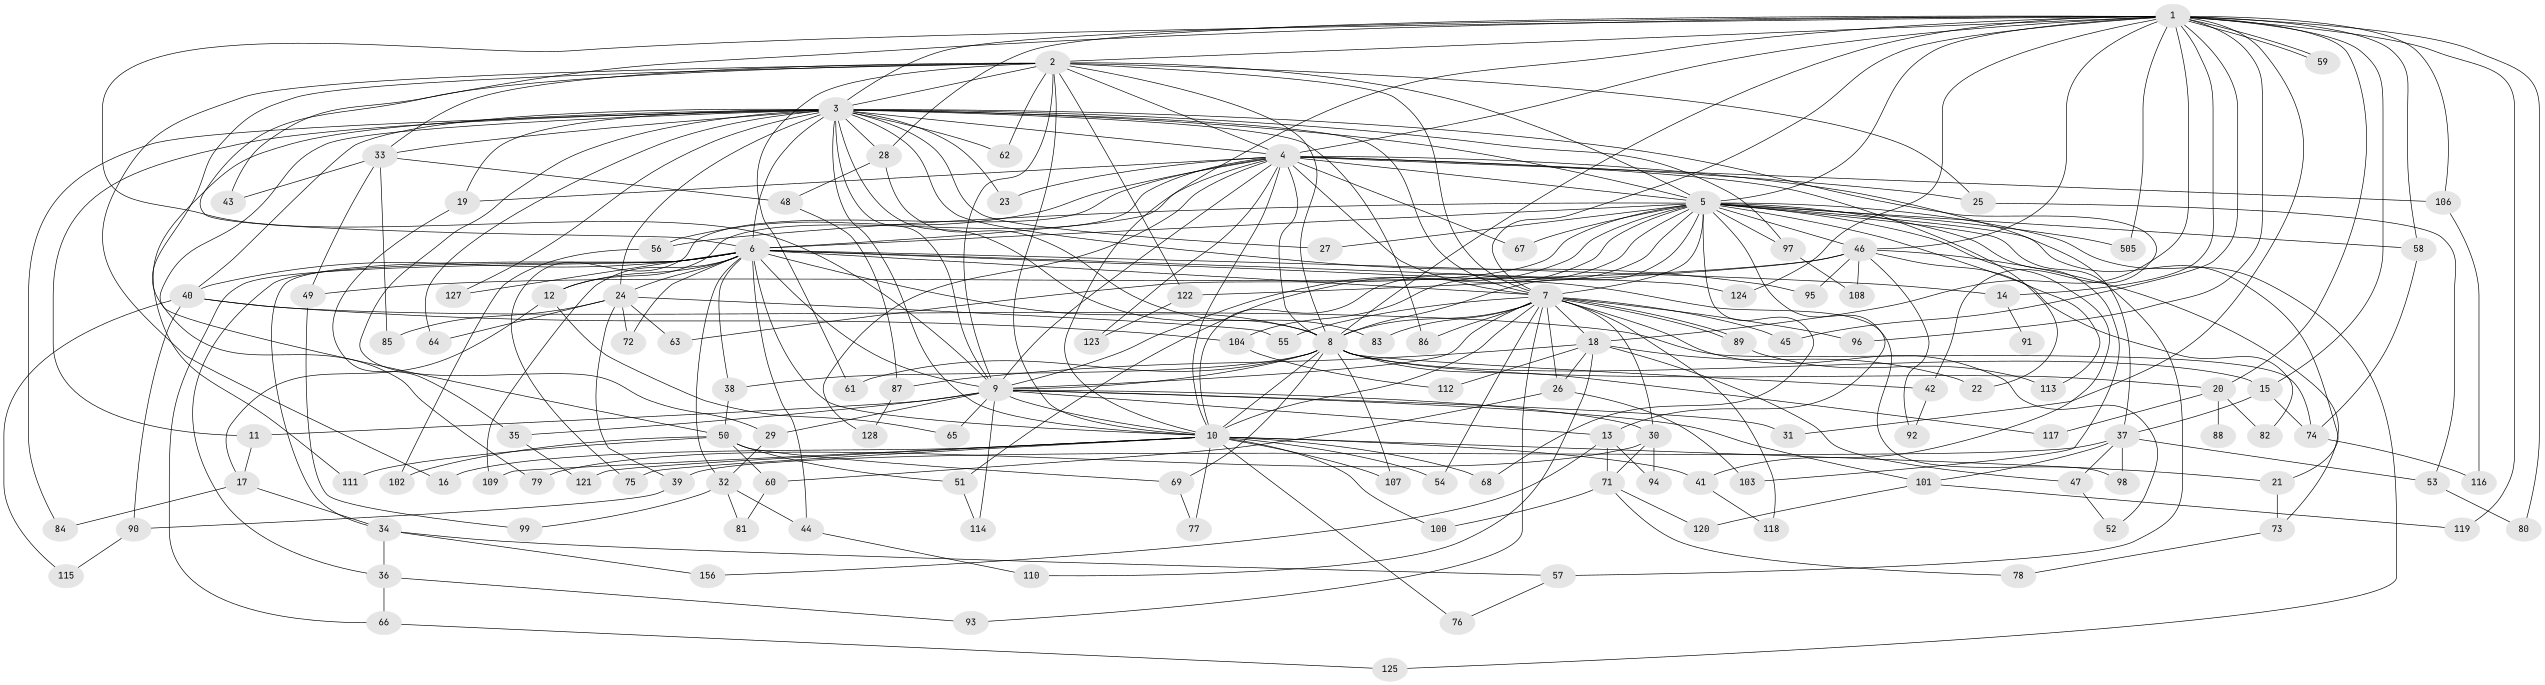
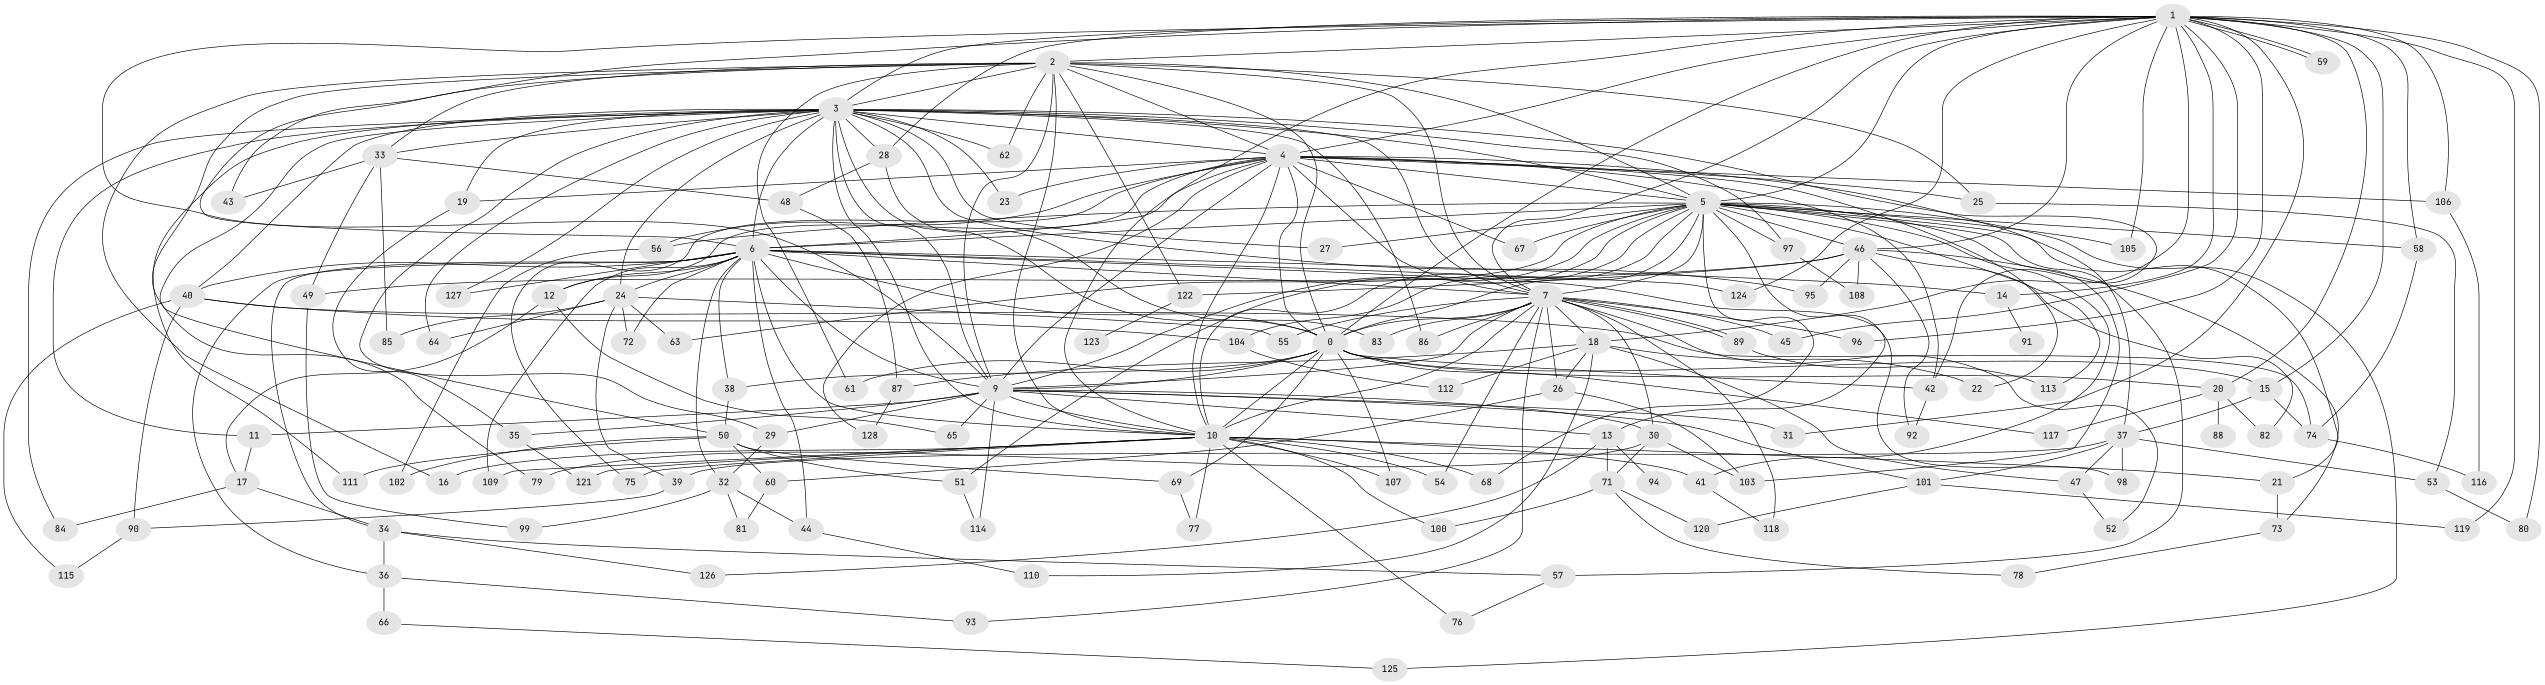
(1212, 247) -> (1694, 184)
(2128, 249) -> (2128, 249)
(238, 287) -> none
(1330, 343) -> (1330, 343)
(1654, 460) -> (1701, 459)
(708, 576) -> (708, 576)
